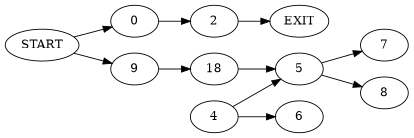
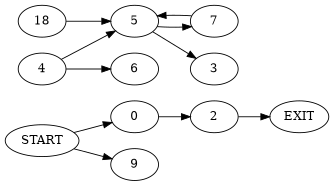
none -> (179, 15)
(170, 69) -> none
(384, 93) -> (214, 69)
